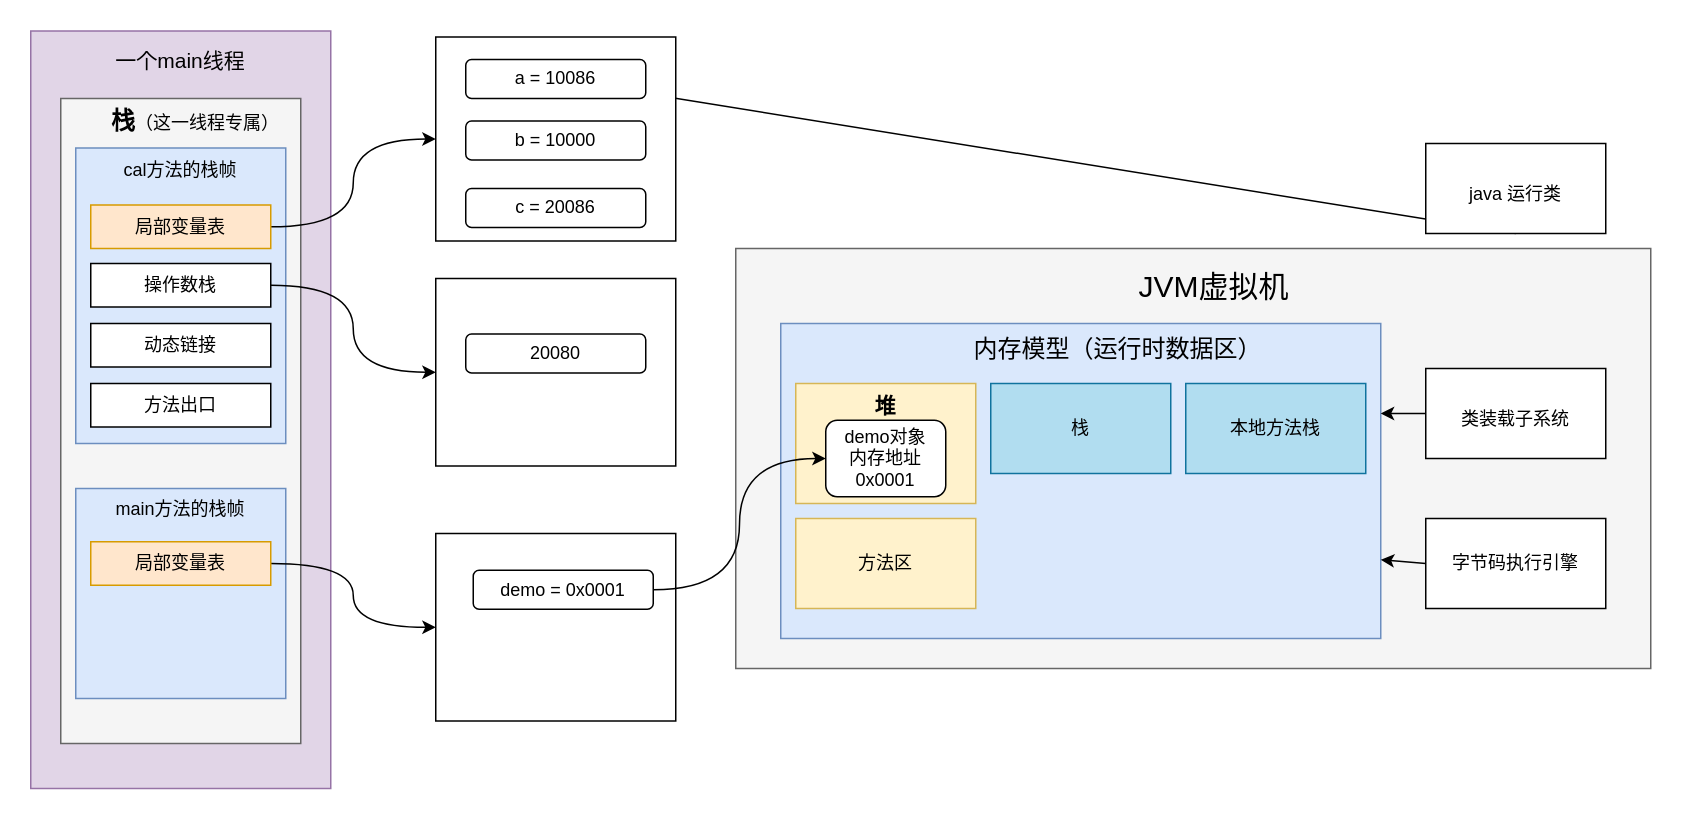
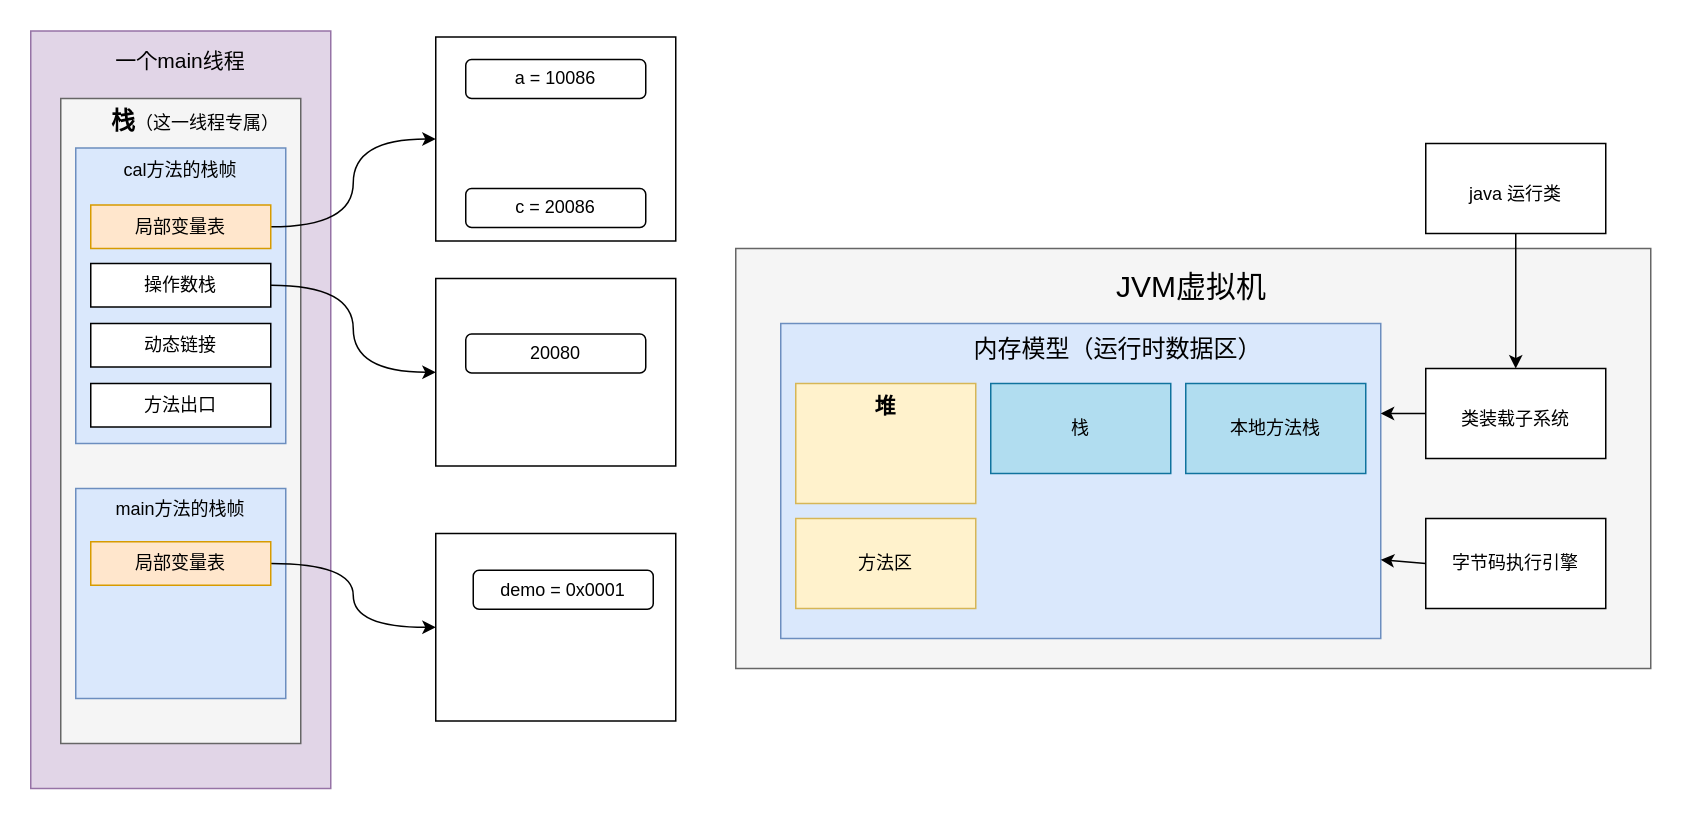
(556, 140) -> none
(1050, 158) -> (1516, 295)
(1214, 286) -> (1192, 286)
(886, 458) -> none
(739, 529) -> none
